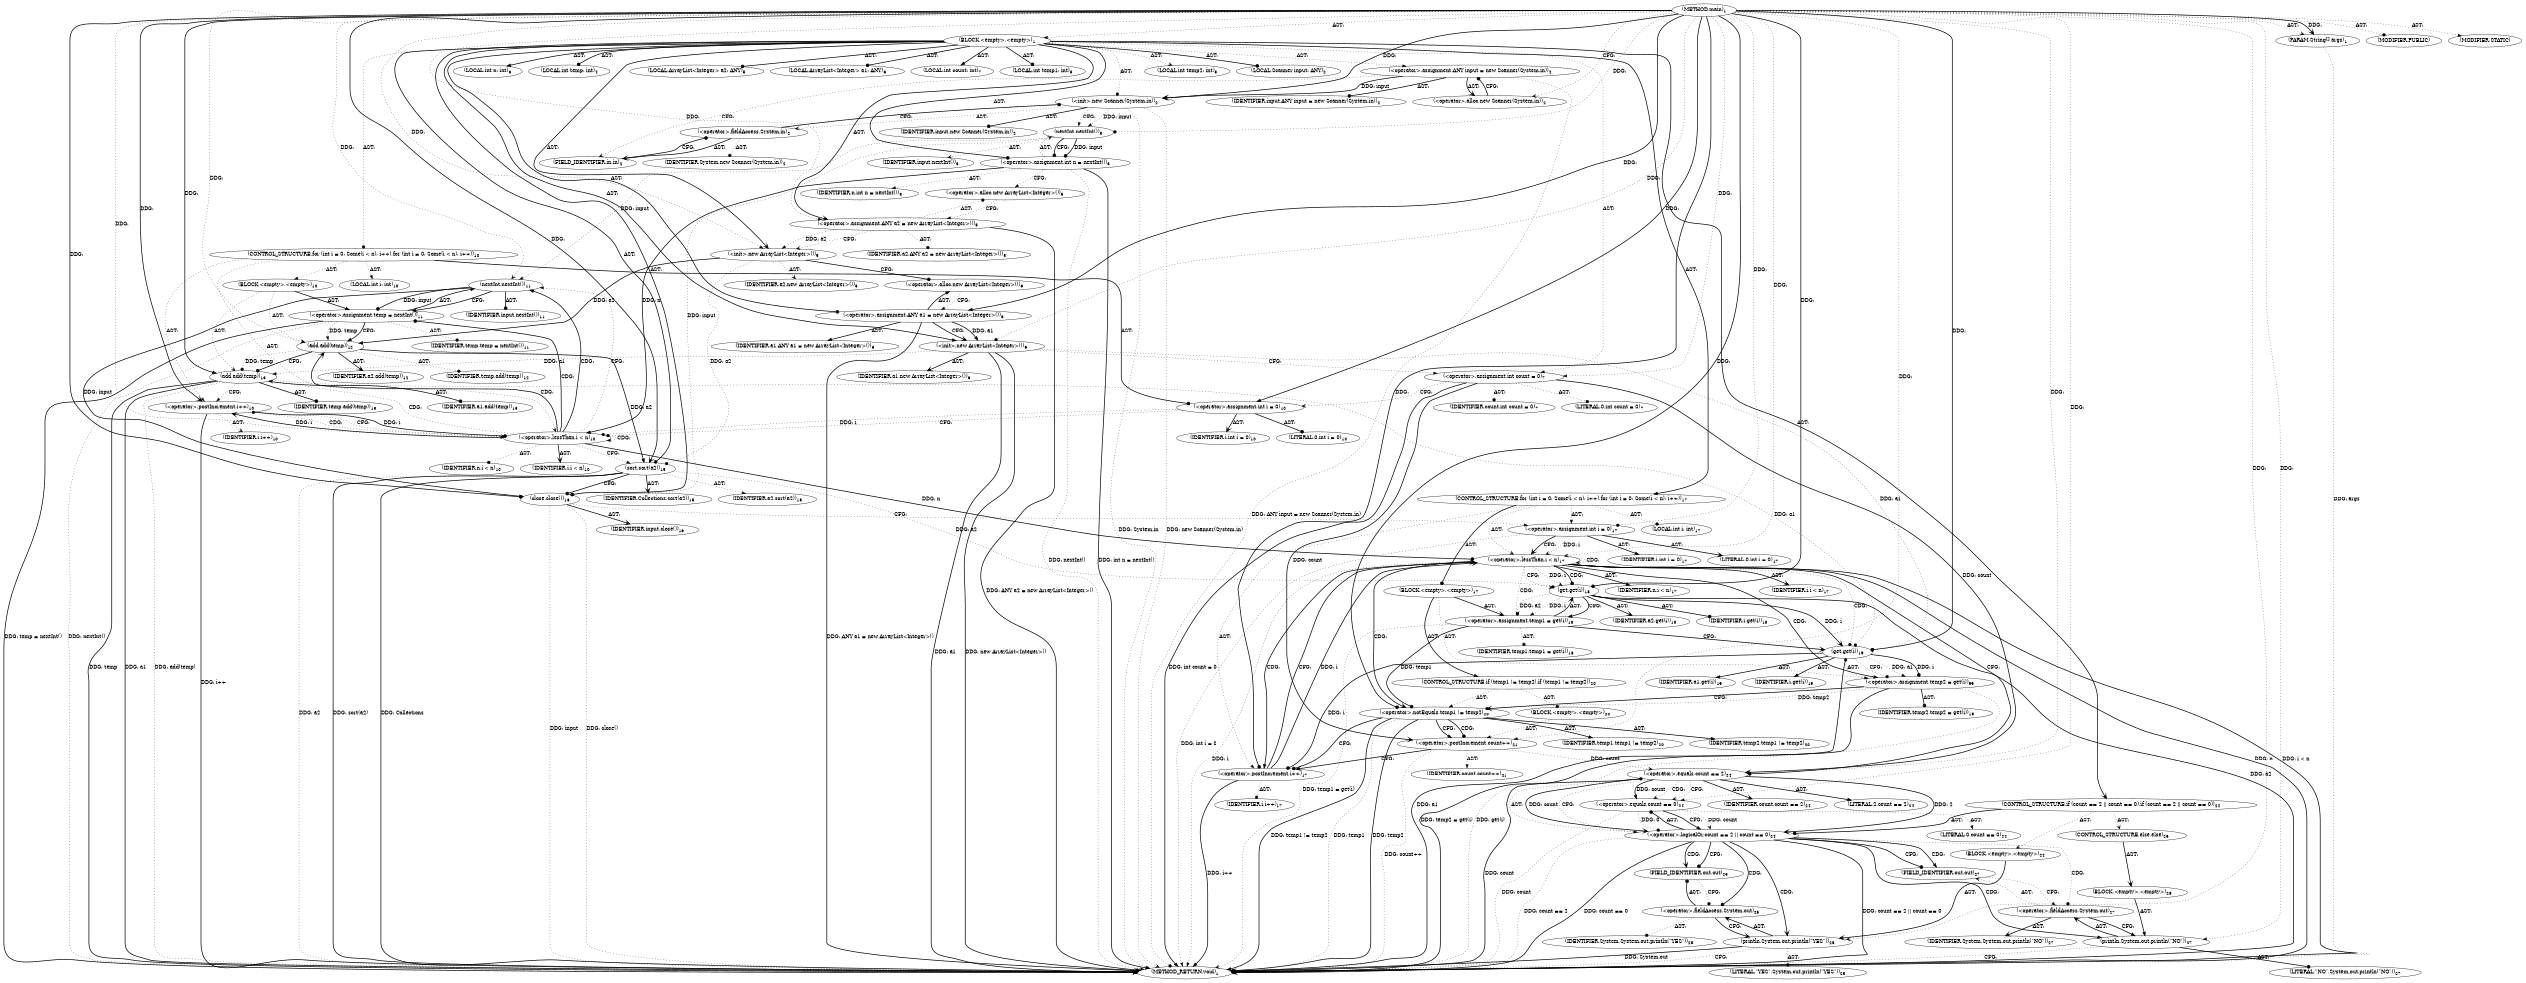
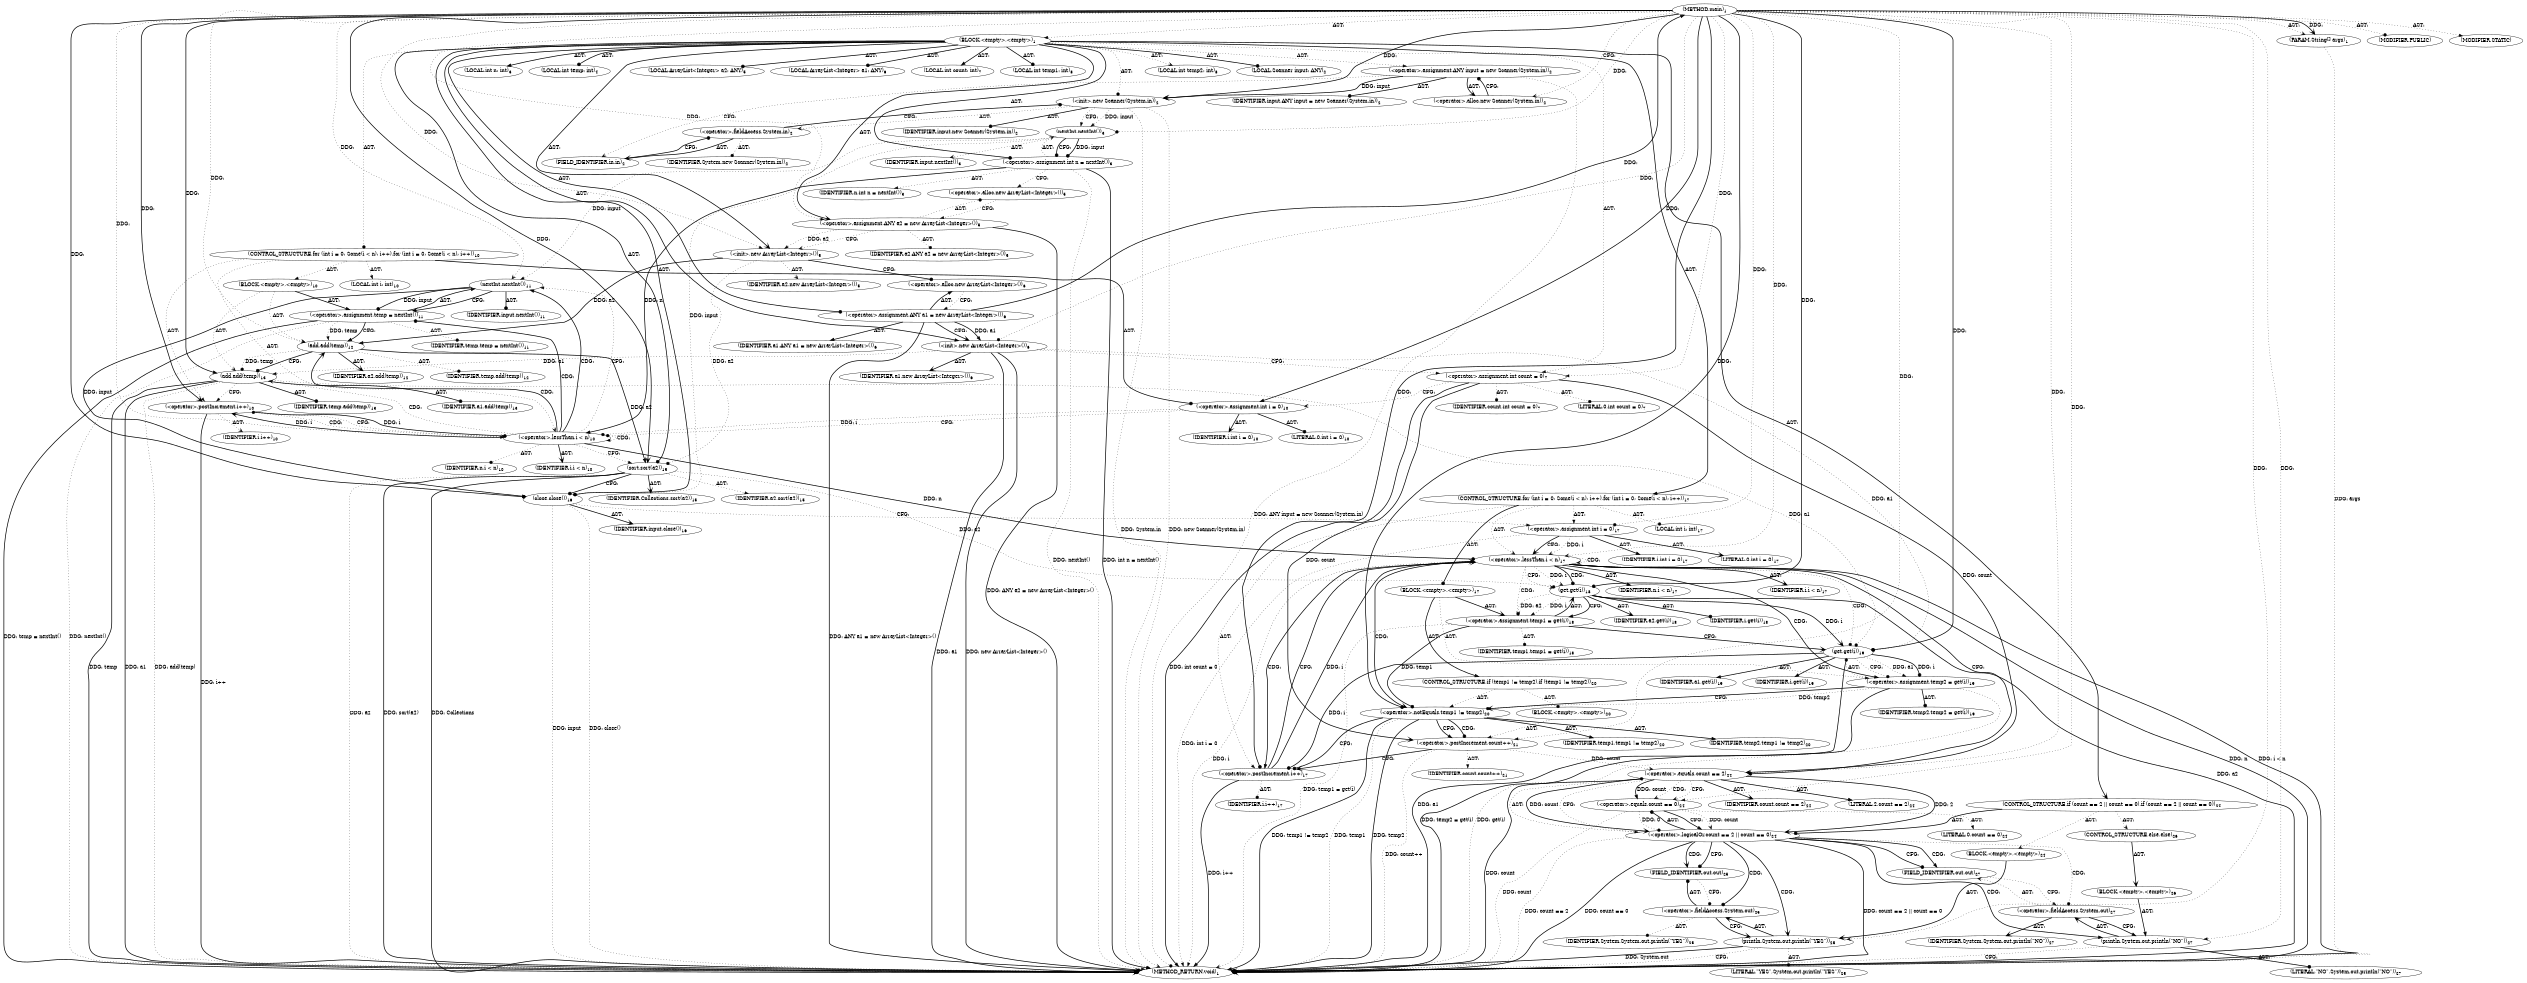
(1378, 207) -> (1376, 207)
(1971, 682) -> (1972, 682)
